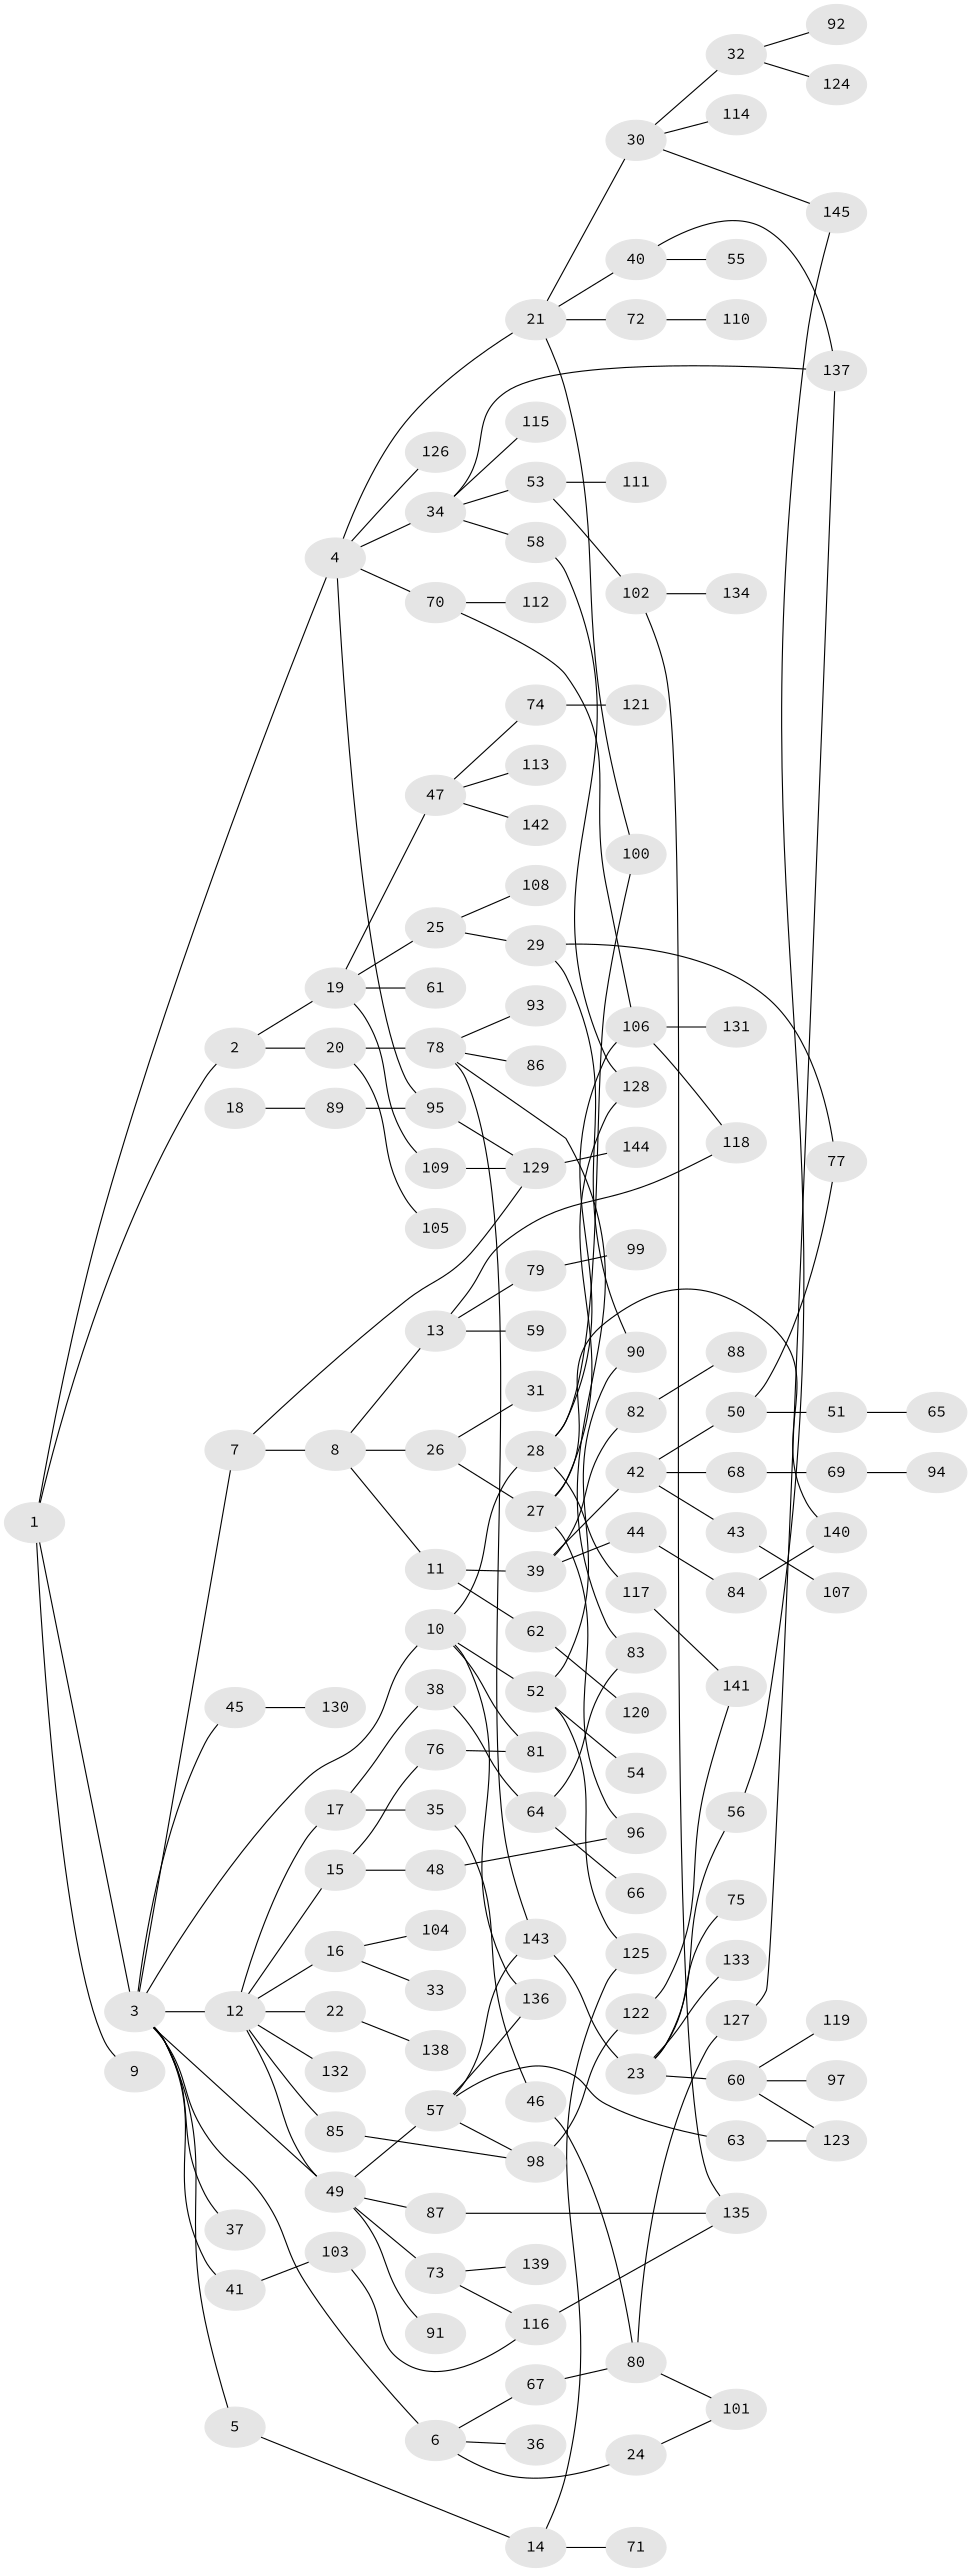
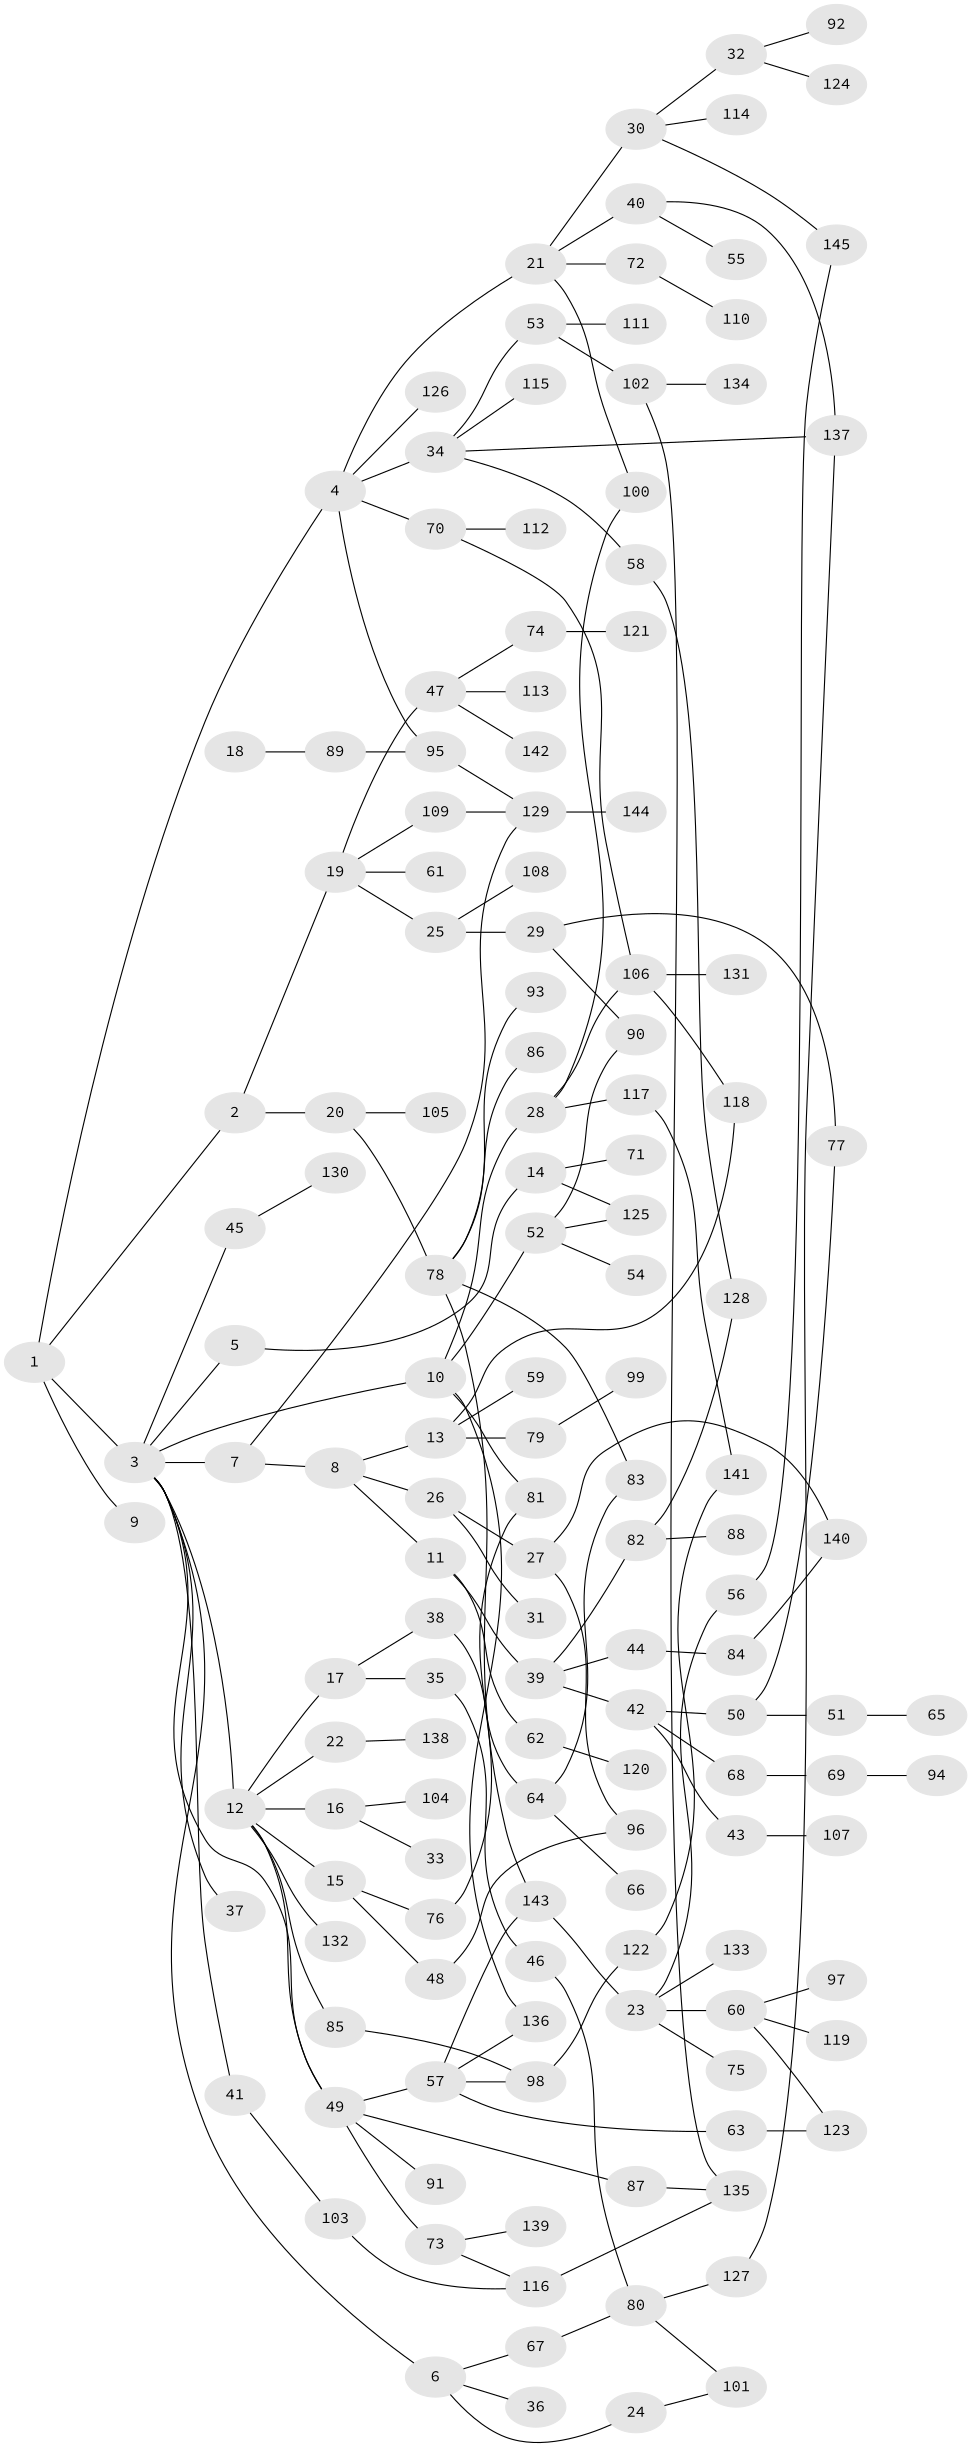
(584, 1279) -> (702, 1431)
